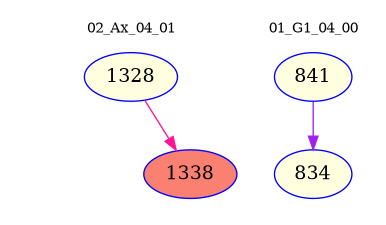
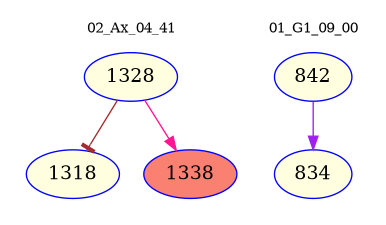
(132, 29) -> (132, 29)
(314, 29) -> (314, 29)
(313, 77) -> (313, 77)
none -> (73, 174)
